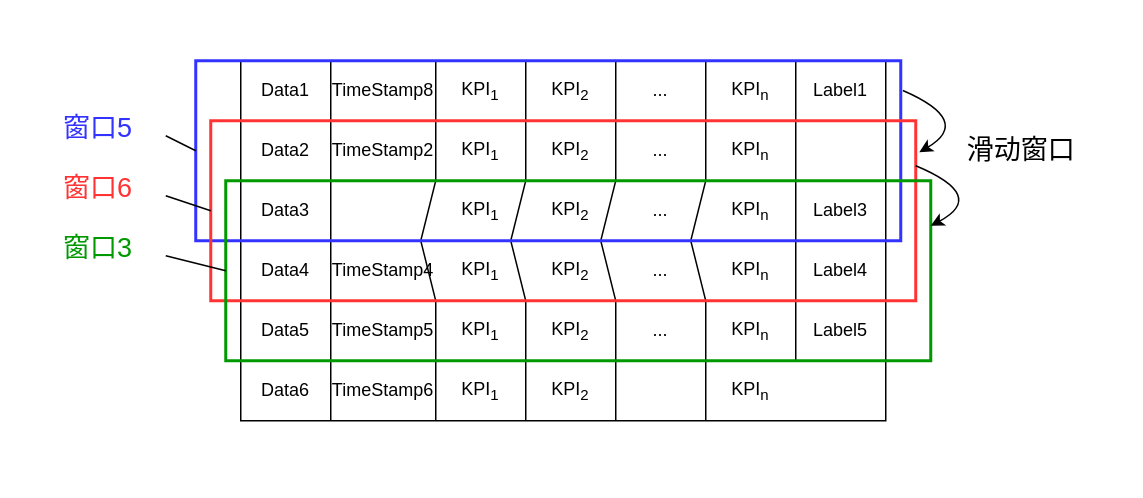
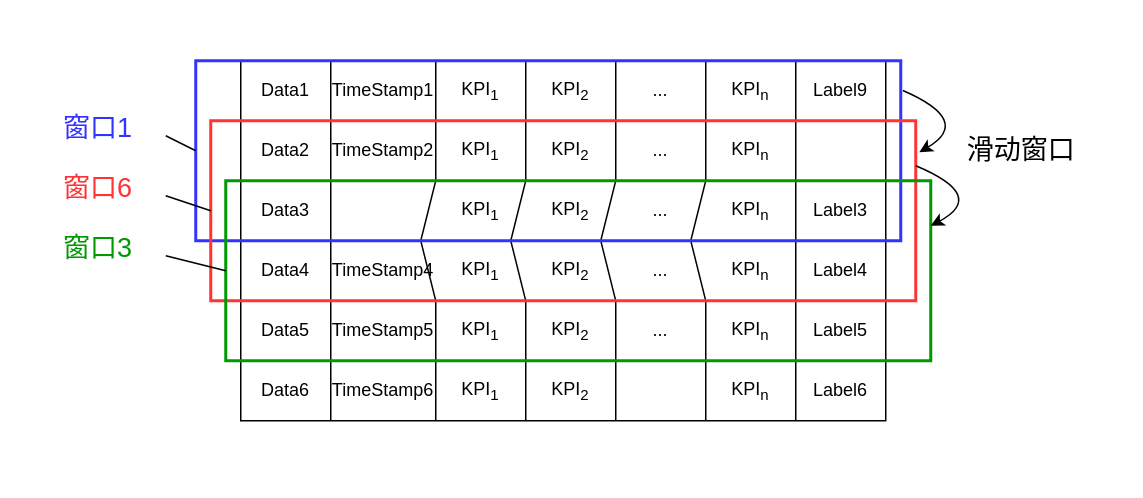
(383, 91) -> (383, 91)
(841, 91) -> (841, 91)
(98, 128) -> (98, 128)
none -> (841, 391)
